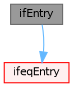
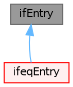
(44, 38) -> (30, 49)
